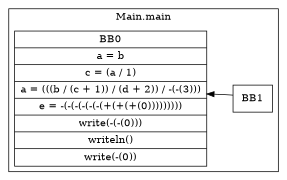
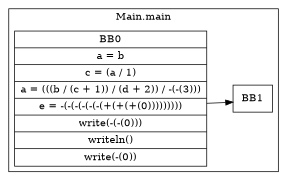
(224, 95) -> (216, 103)
